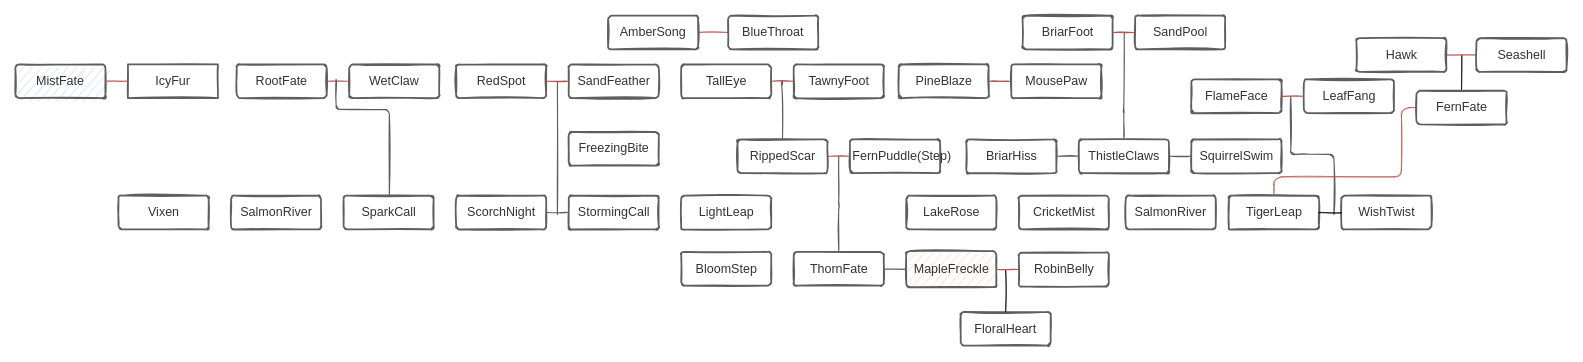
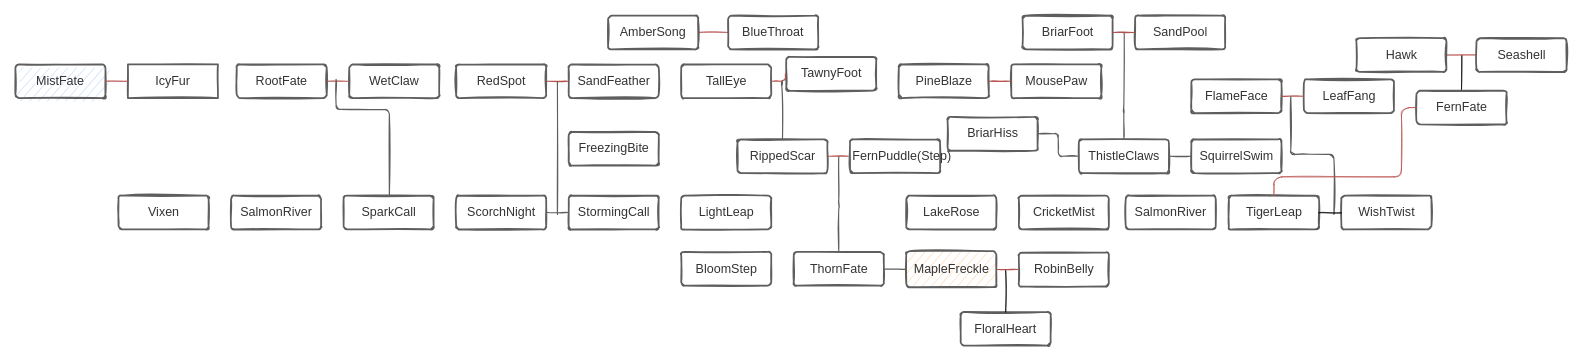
(839, 81) -> (831, 74)
(1011, 156) -> (992, 134)
